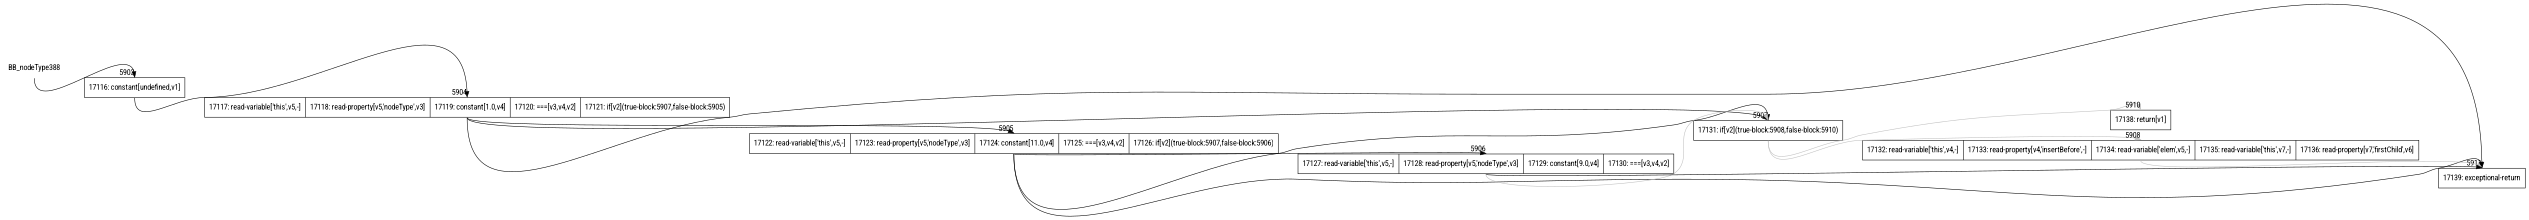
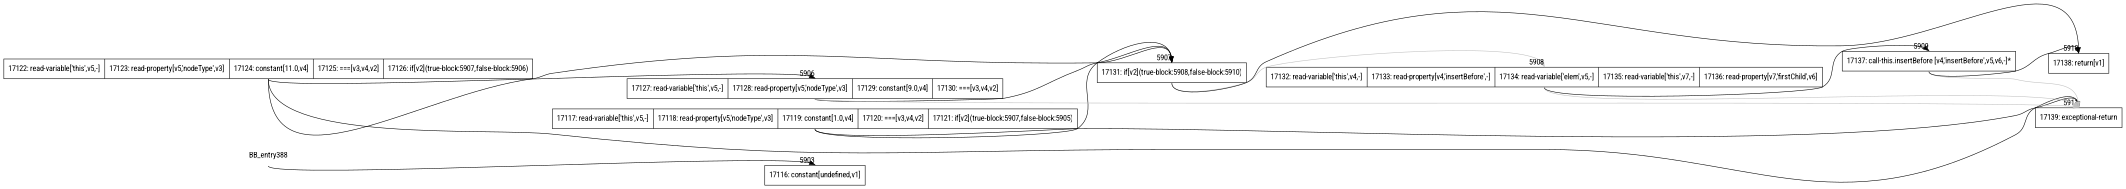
none -> (1929, 61)
(34, 68) -> (268, 156)
(310, 76) -> none
(1947, 121) -> (1630, 28)
(738, 125) -> none
(1981, 171) -> (1444, 103)
(1621, 183) -> (1000, 99)
